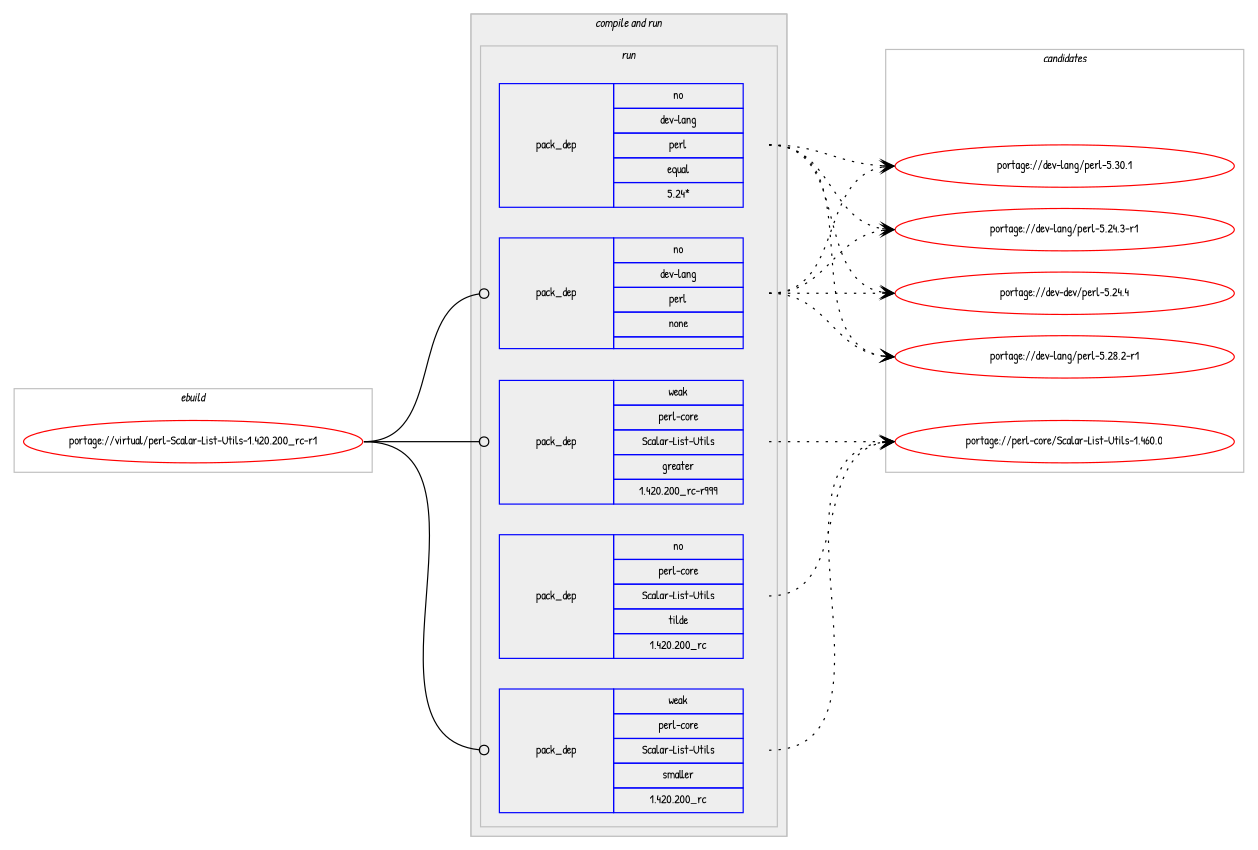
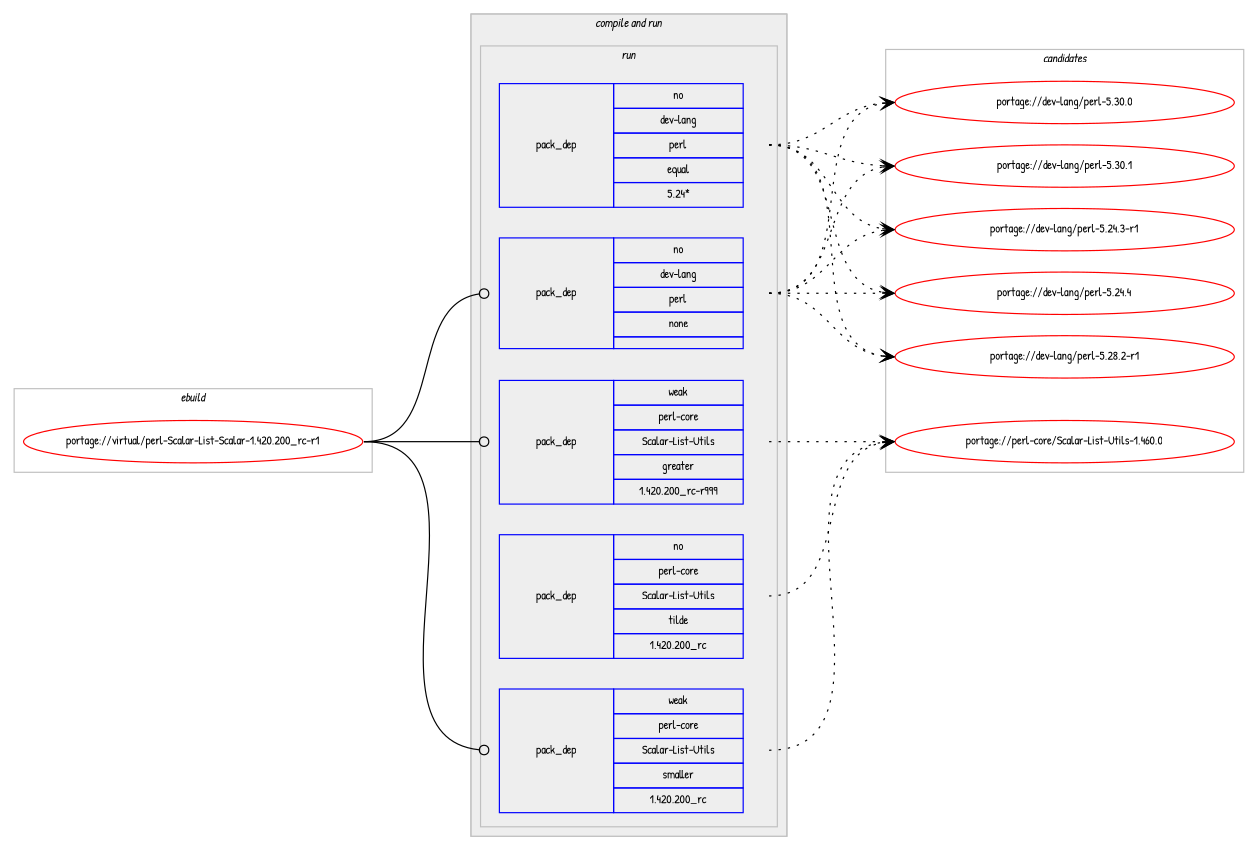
none -> (1065, 102)
(1065, 293) -> (1065, 293)
(193, 442) -> (193, 442)
